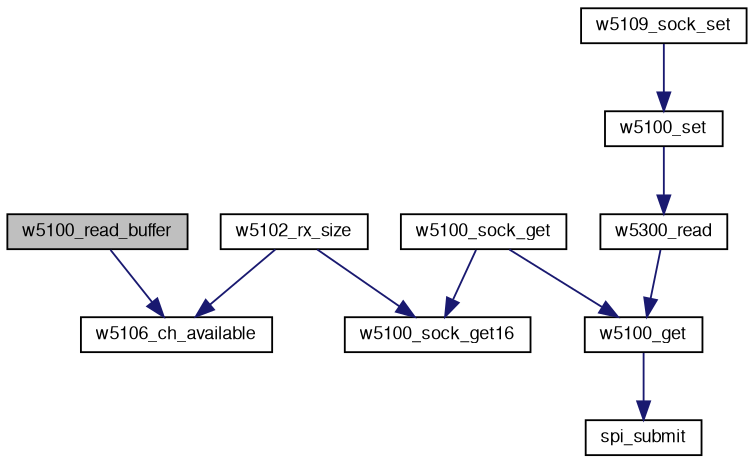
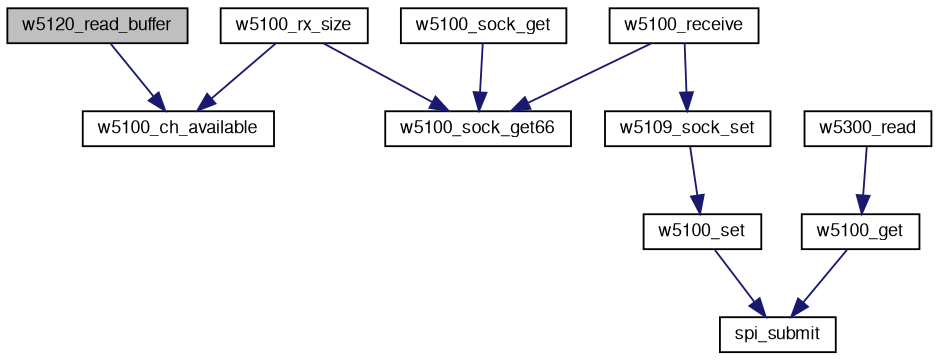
none -> (684, 26)
(664, 171) -> (735, 276)
(97, 232) -> (97, 26)
(294, 232) -> (294, 26)
(556, 278) -> none
(177, 335) -> (178, 129)
(438, 335) -> (478, 129)
